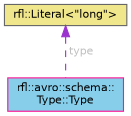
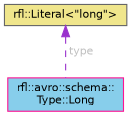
(66, 95) -> (66, 95)
